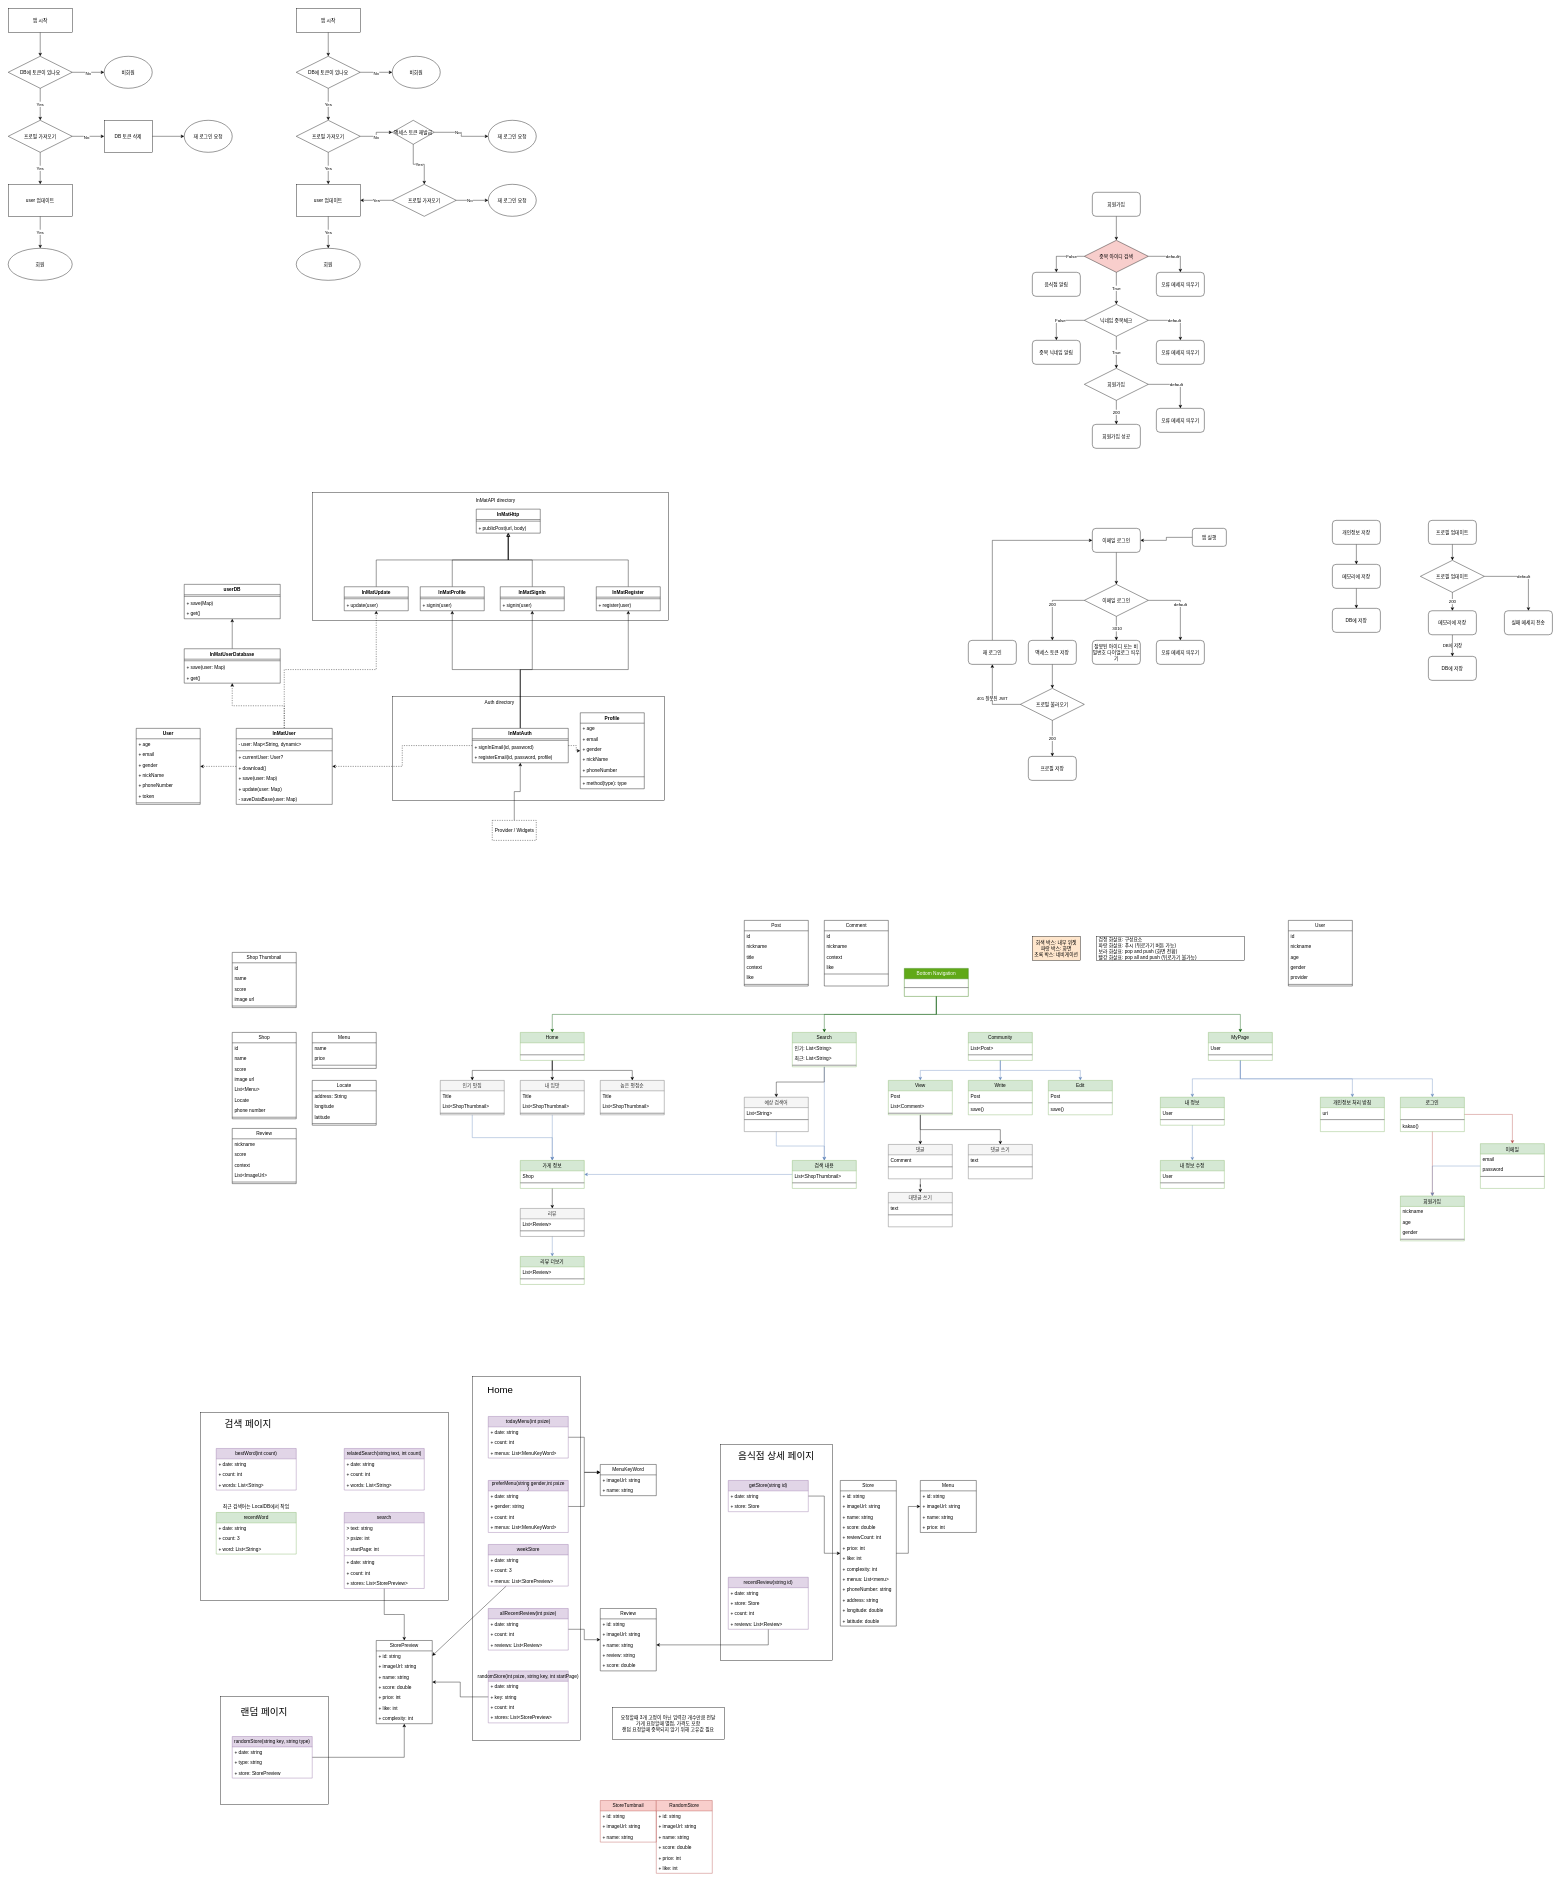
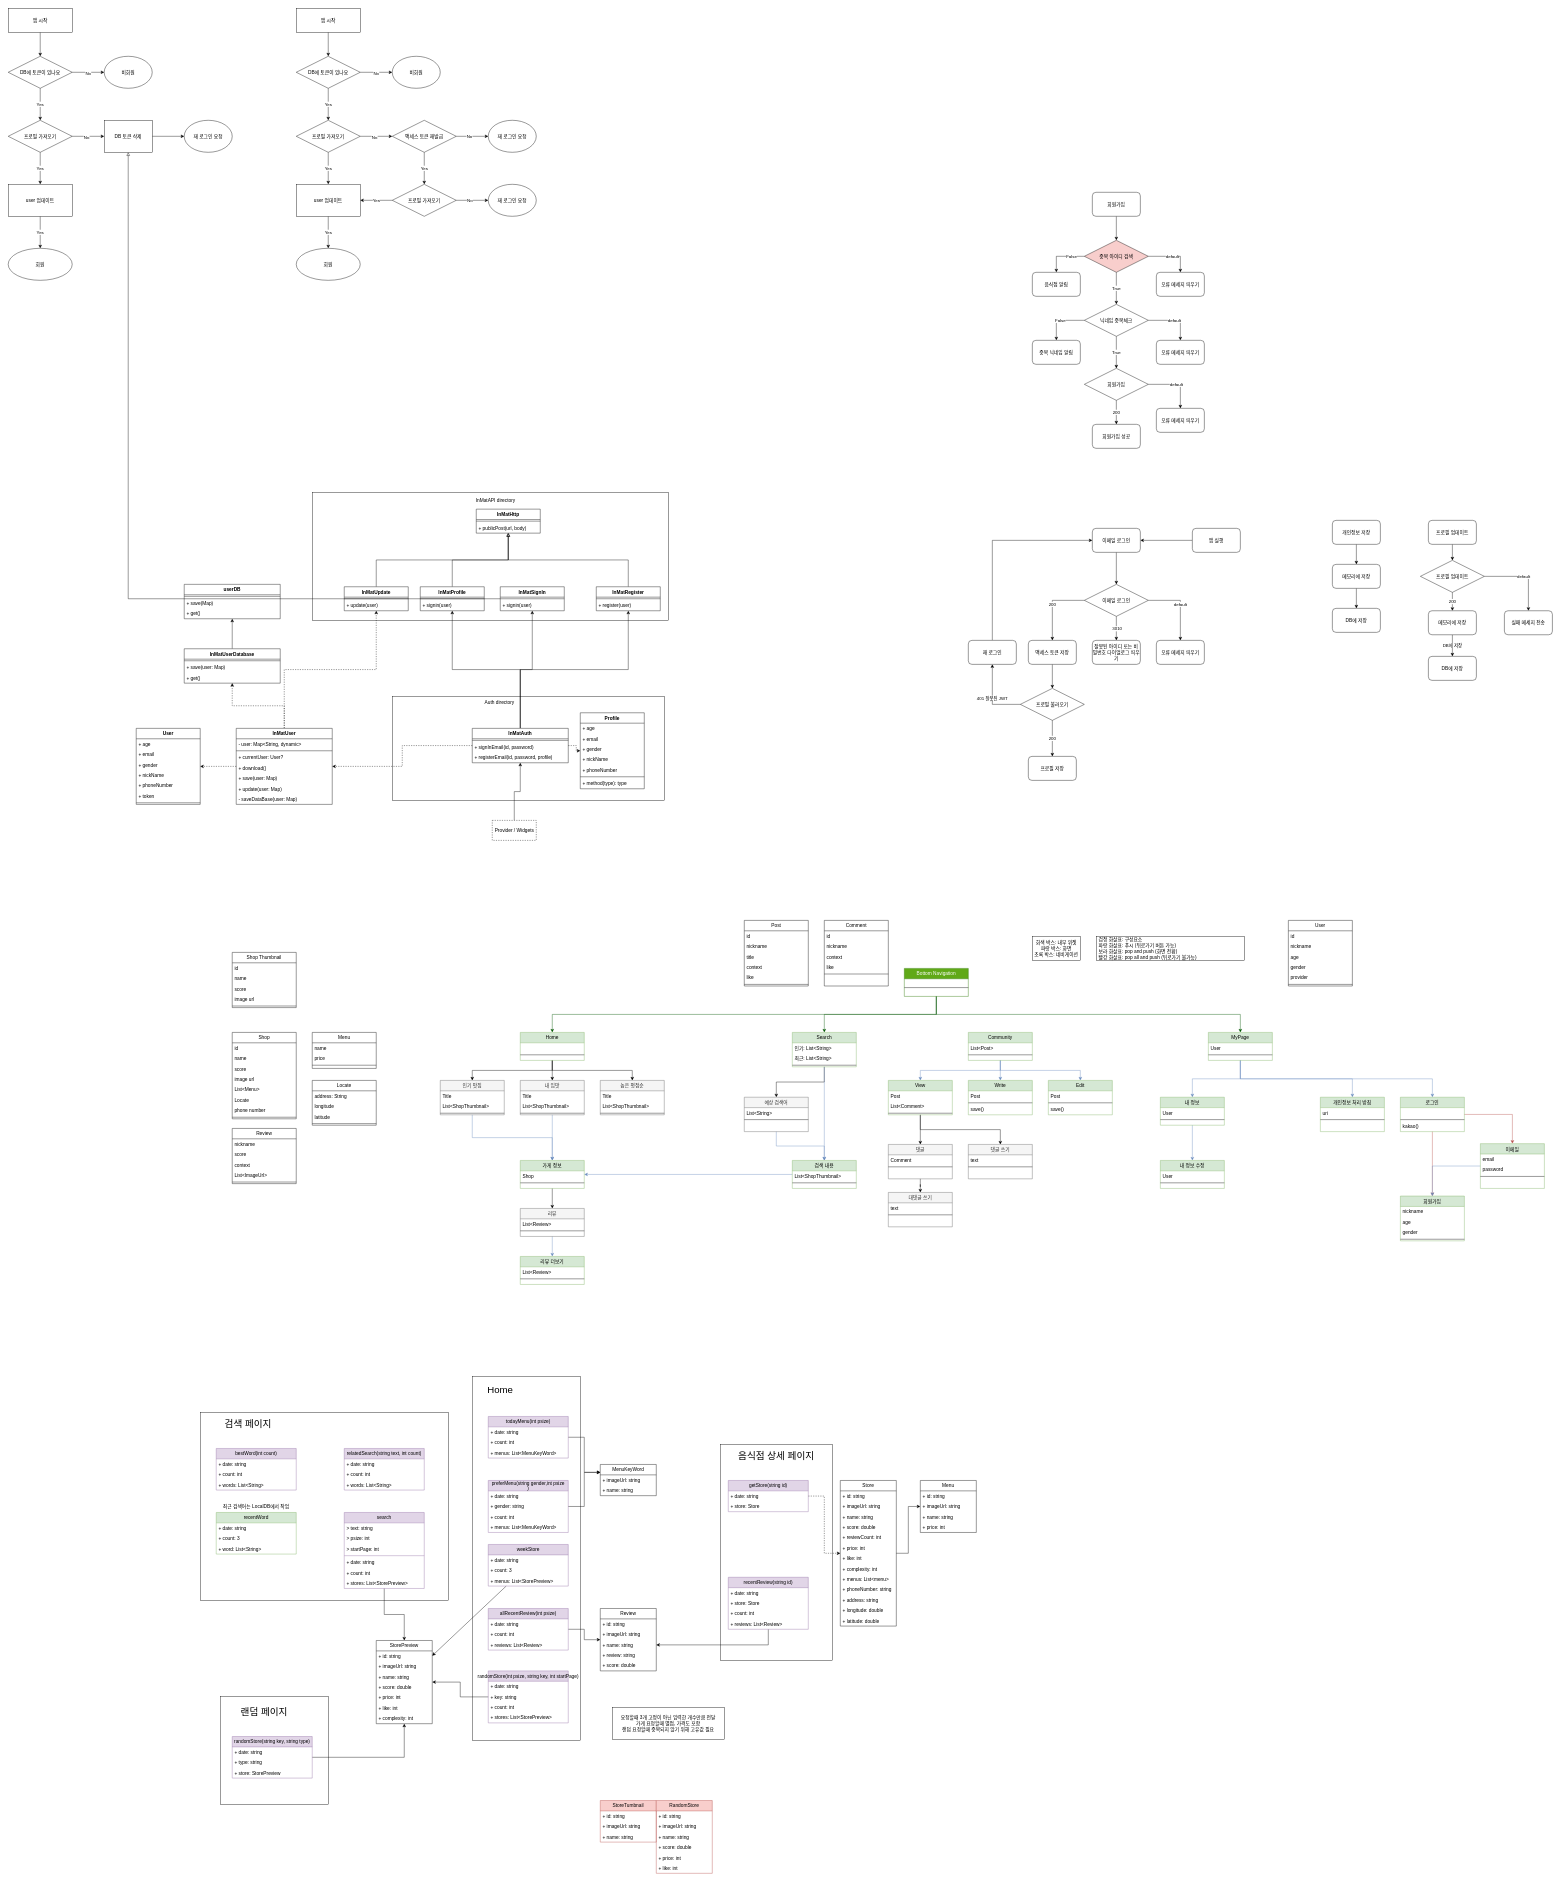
(413, 132) -> (424, 136)
(1209, 537) -> (1216, 540)
(532, 574) -> (128, 485)
(1056, 948) -> (1056, 948)
(824, 1524) -> (824, 1524)
